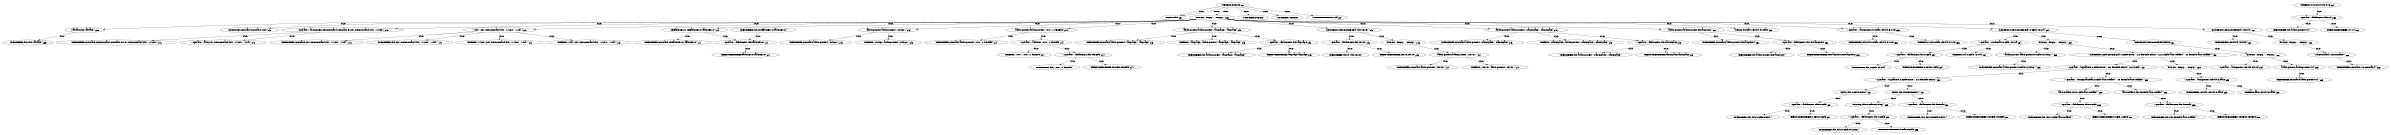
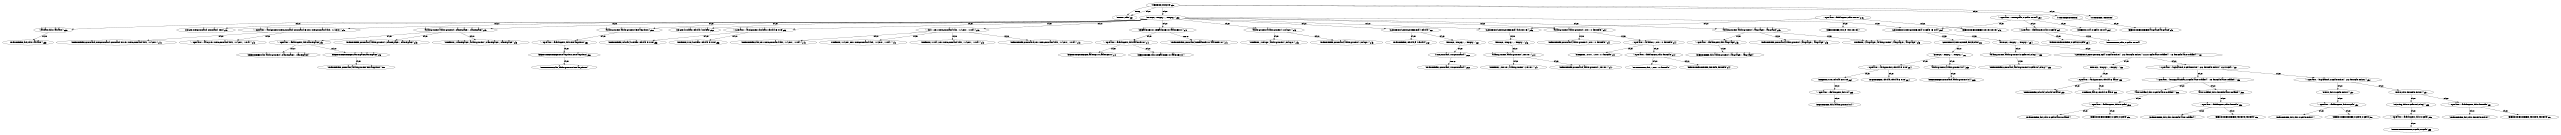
(1327, 18) -> none
(2343, 30) -> none
(688, 36) -> (1186, 36)
(755, 36) -> (1143, 48)
(1349, 36) -> (1675, 24)
(1711, 36) -> (356, 60)
(2012, 36) -> (1977, 26)
(2100, 36) -> (1945, 36)
(1758, 42) -> (383, 67)
(1289, 48) -> (2106, 23)
(1784, 49) -> (564, 60)
(1984, 55) -> (2109, 30)
(2349, 61) -> (1453, 61)
none -> (1862, 73)
none -> (1889, 80)
(2228, 80) -> (2120, 80)
(1839, 130) -> none
